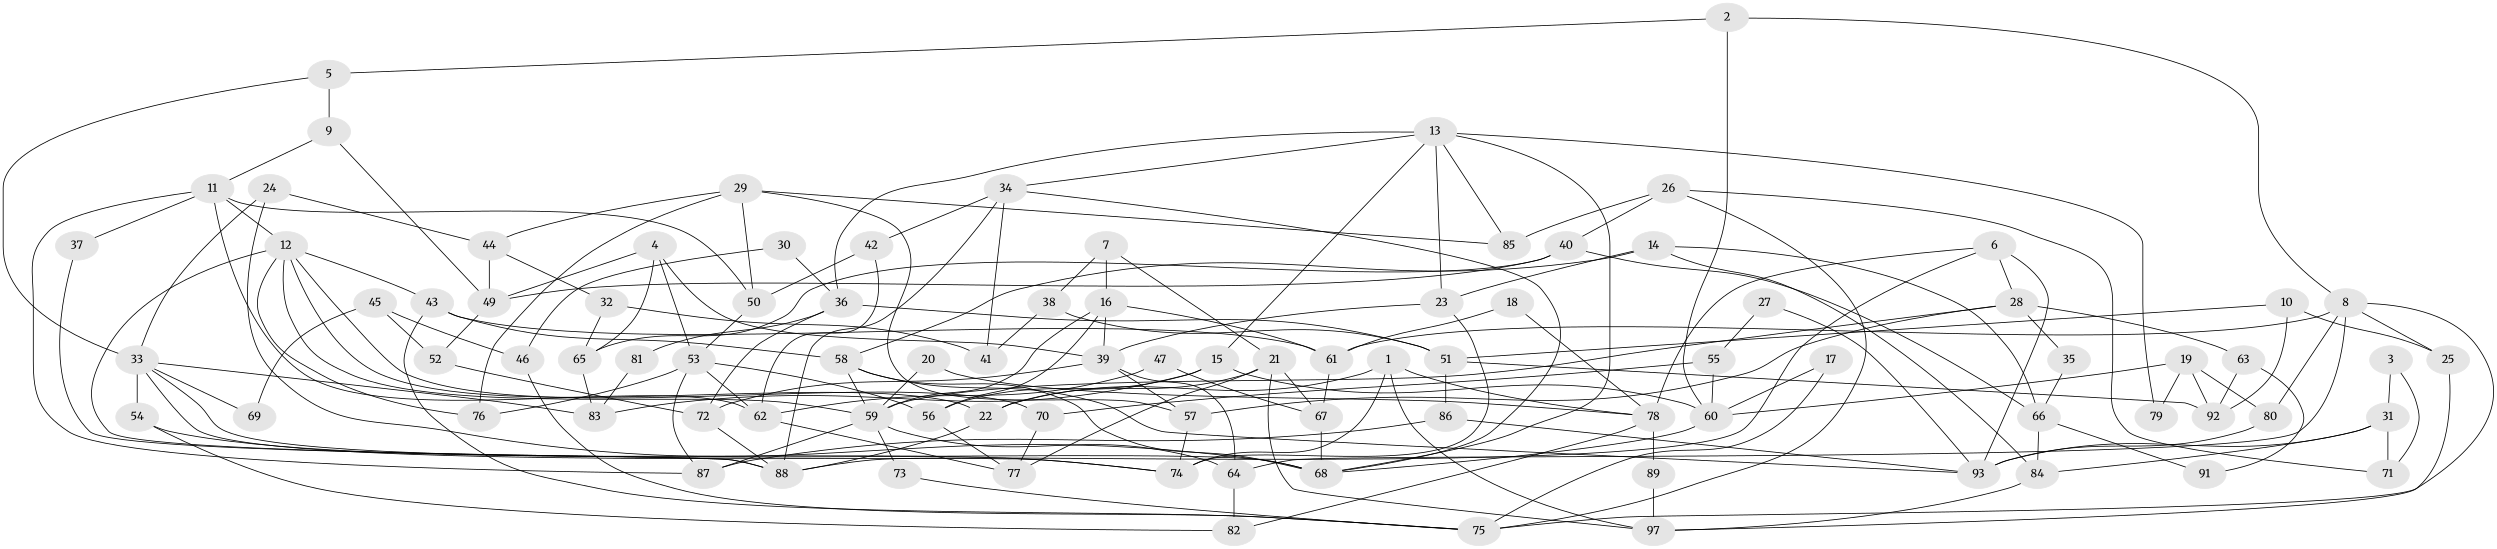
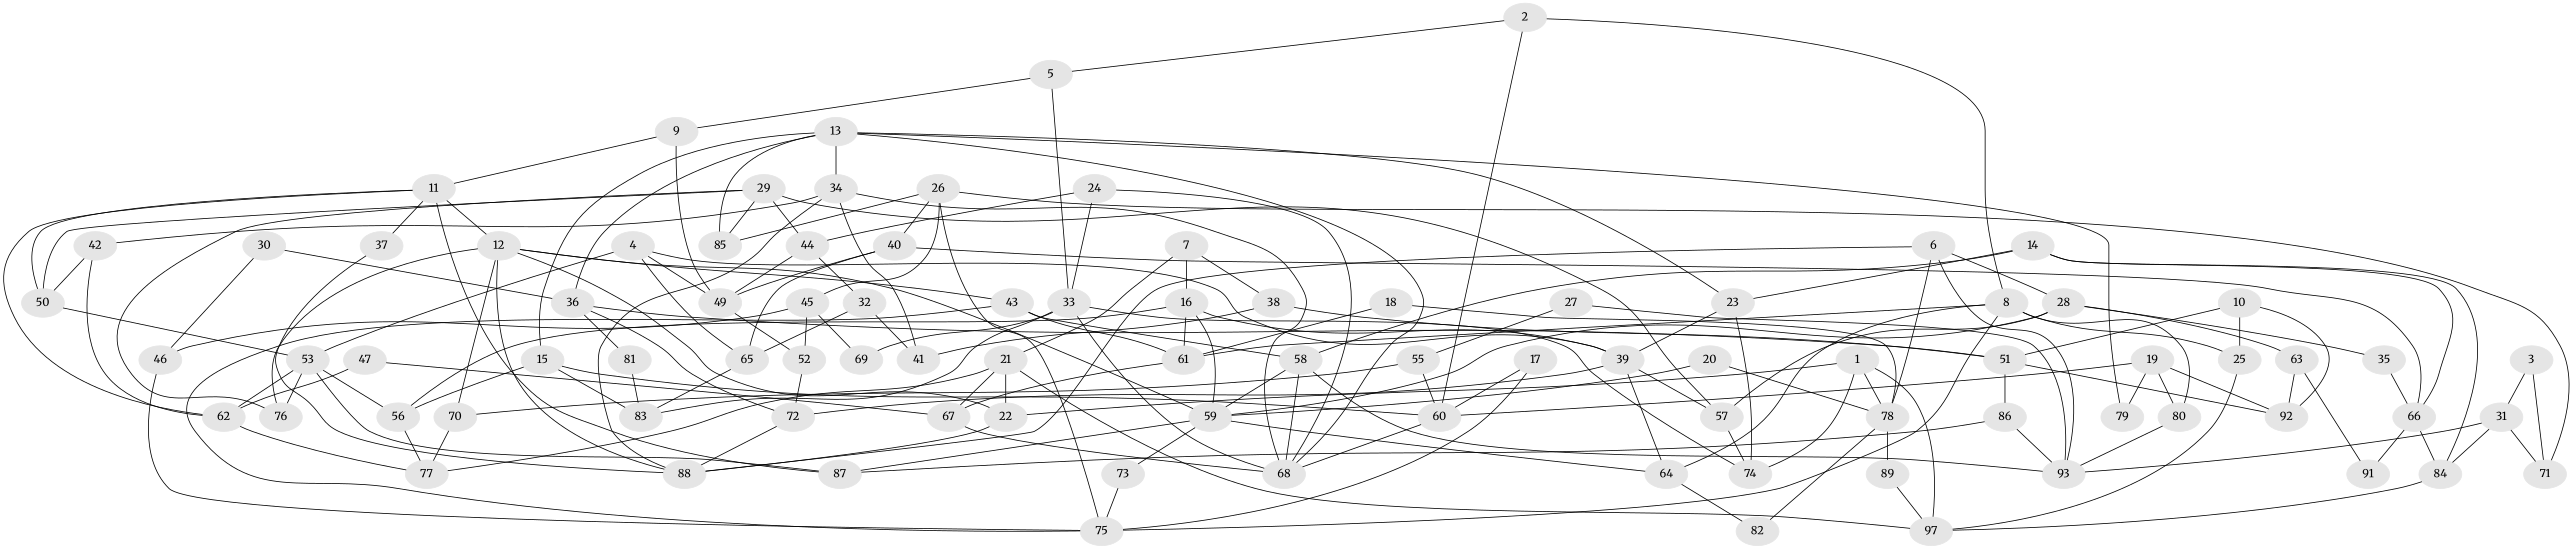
none -> (905, 274)
(137, 417) -> none
